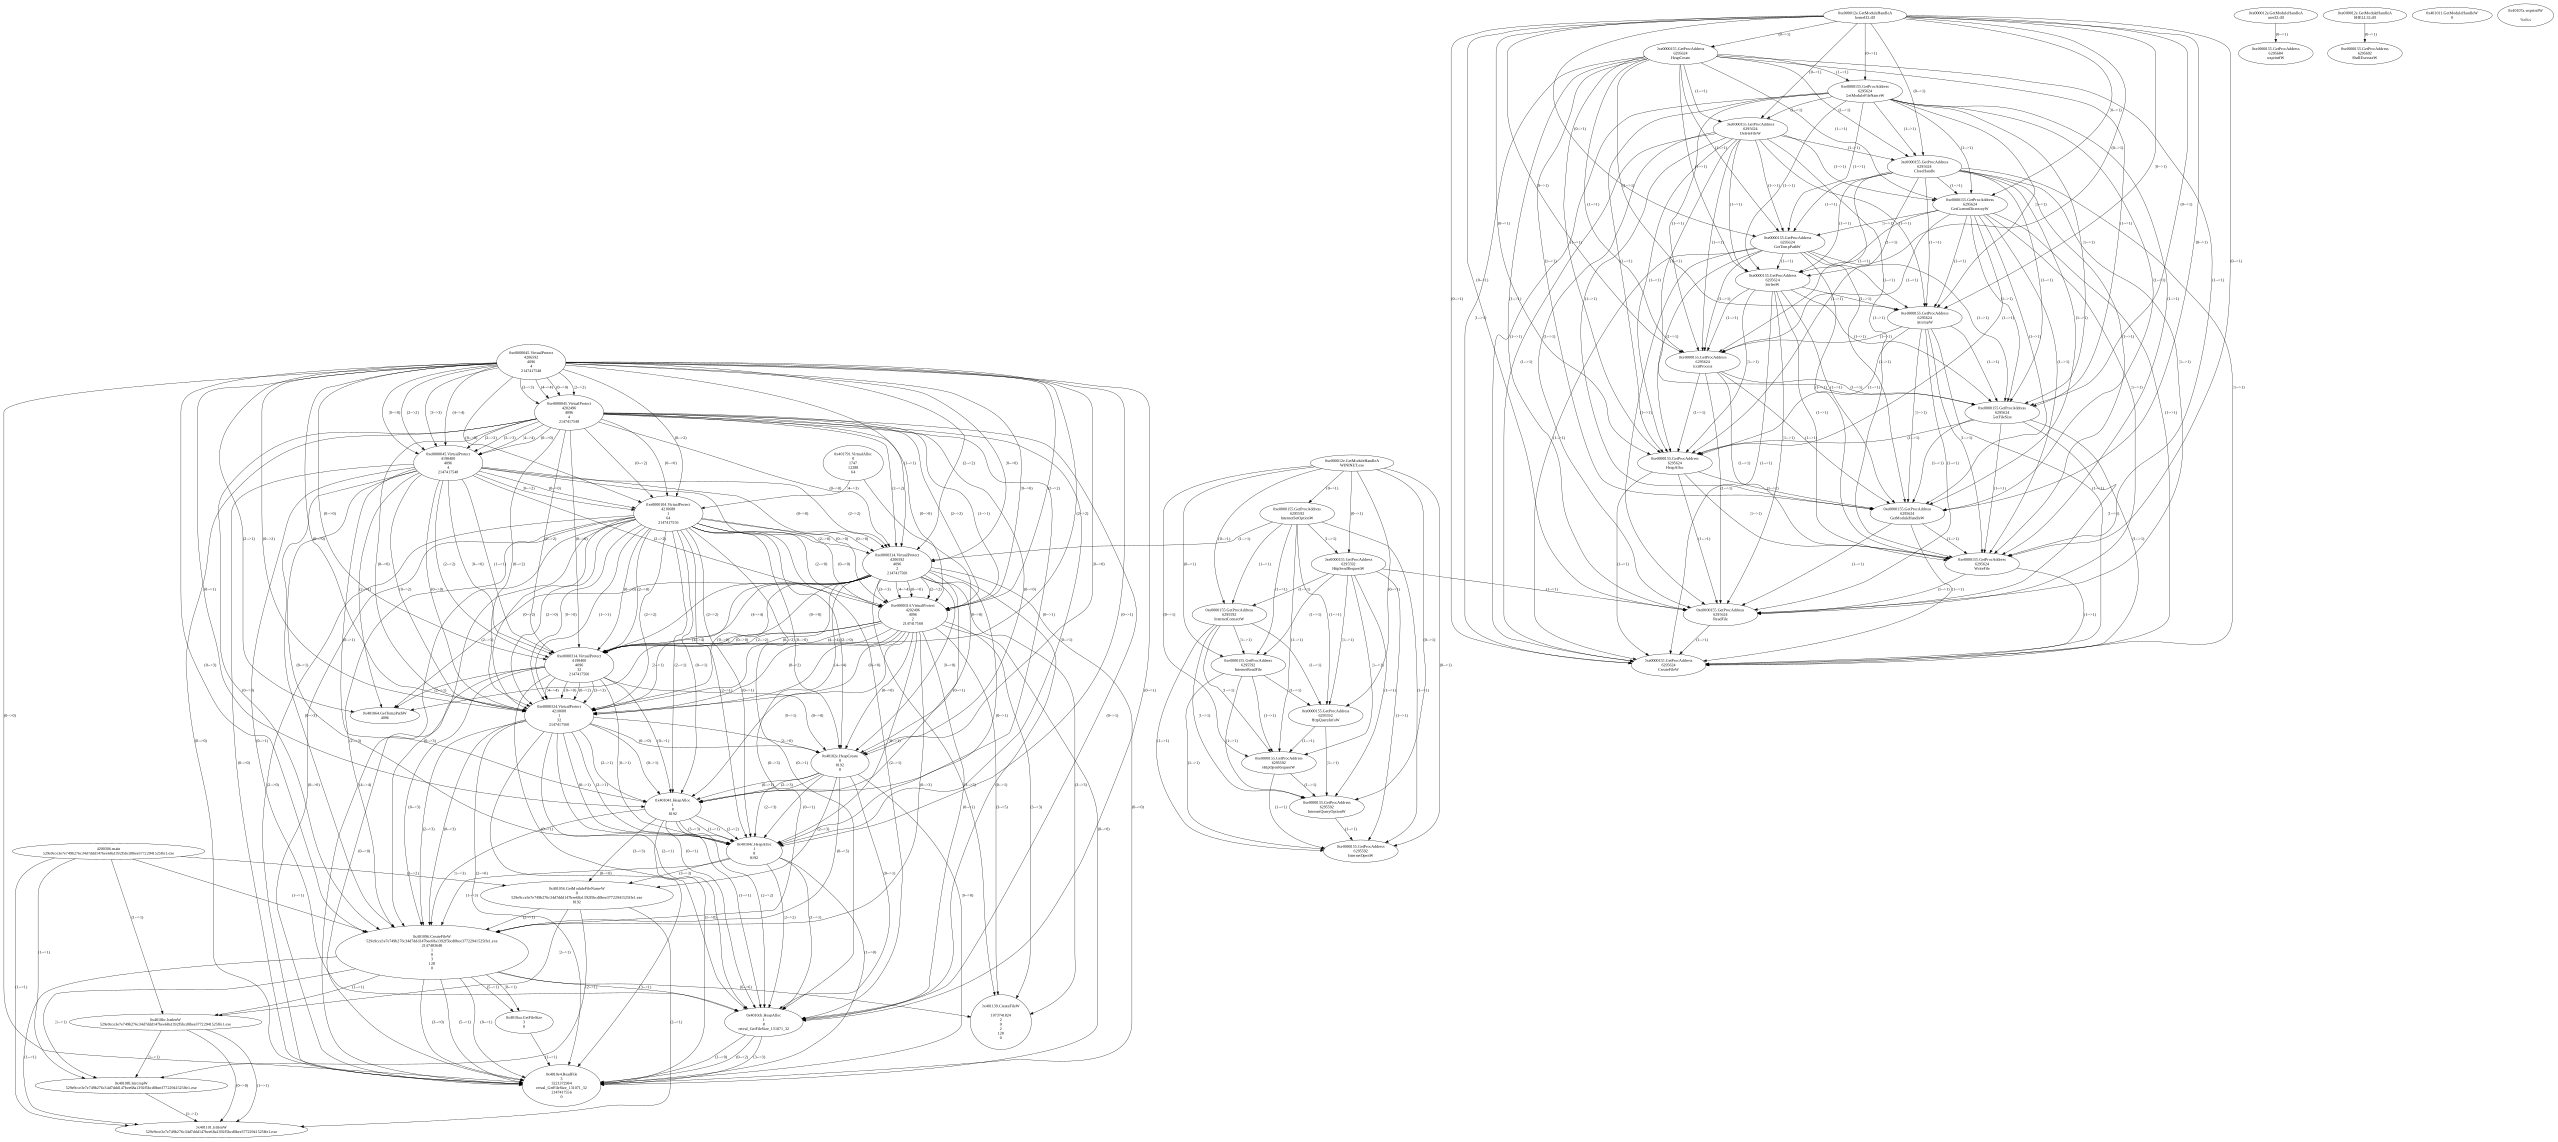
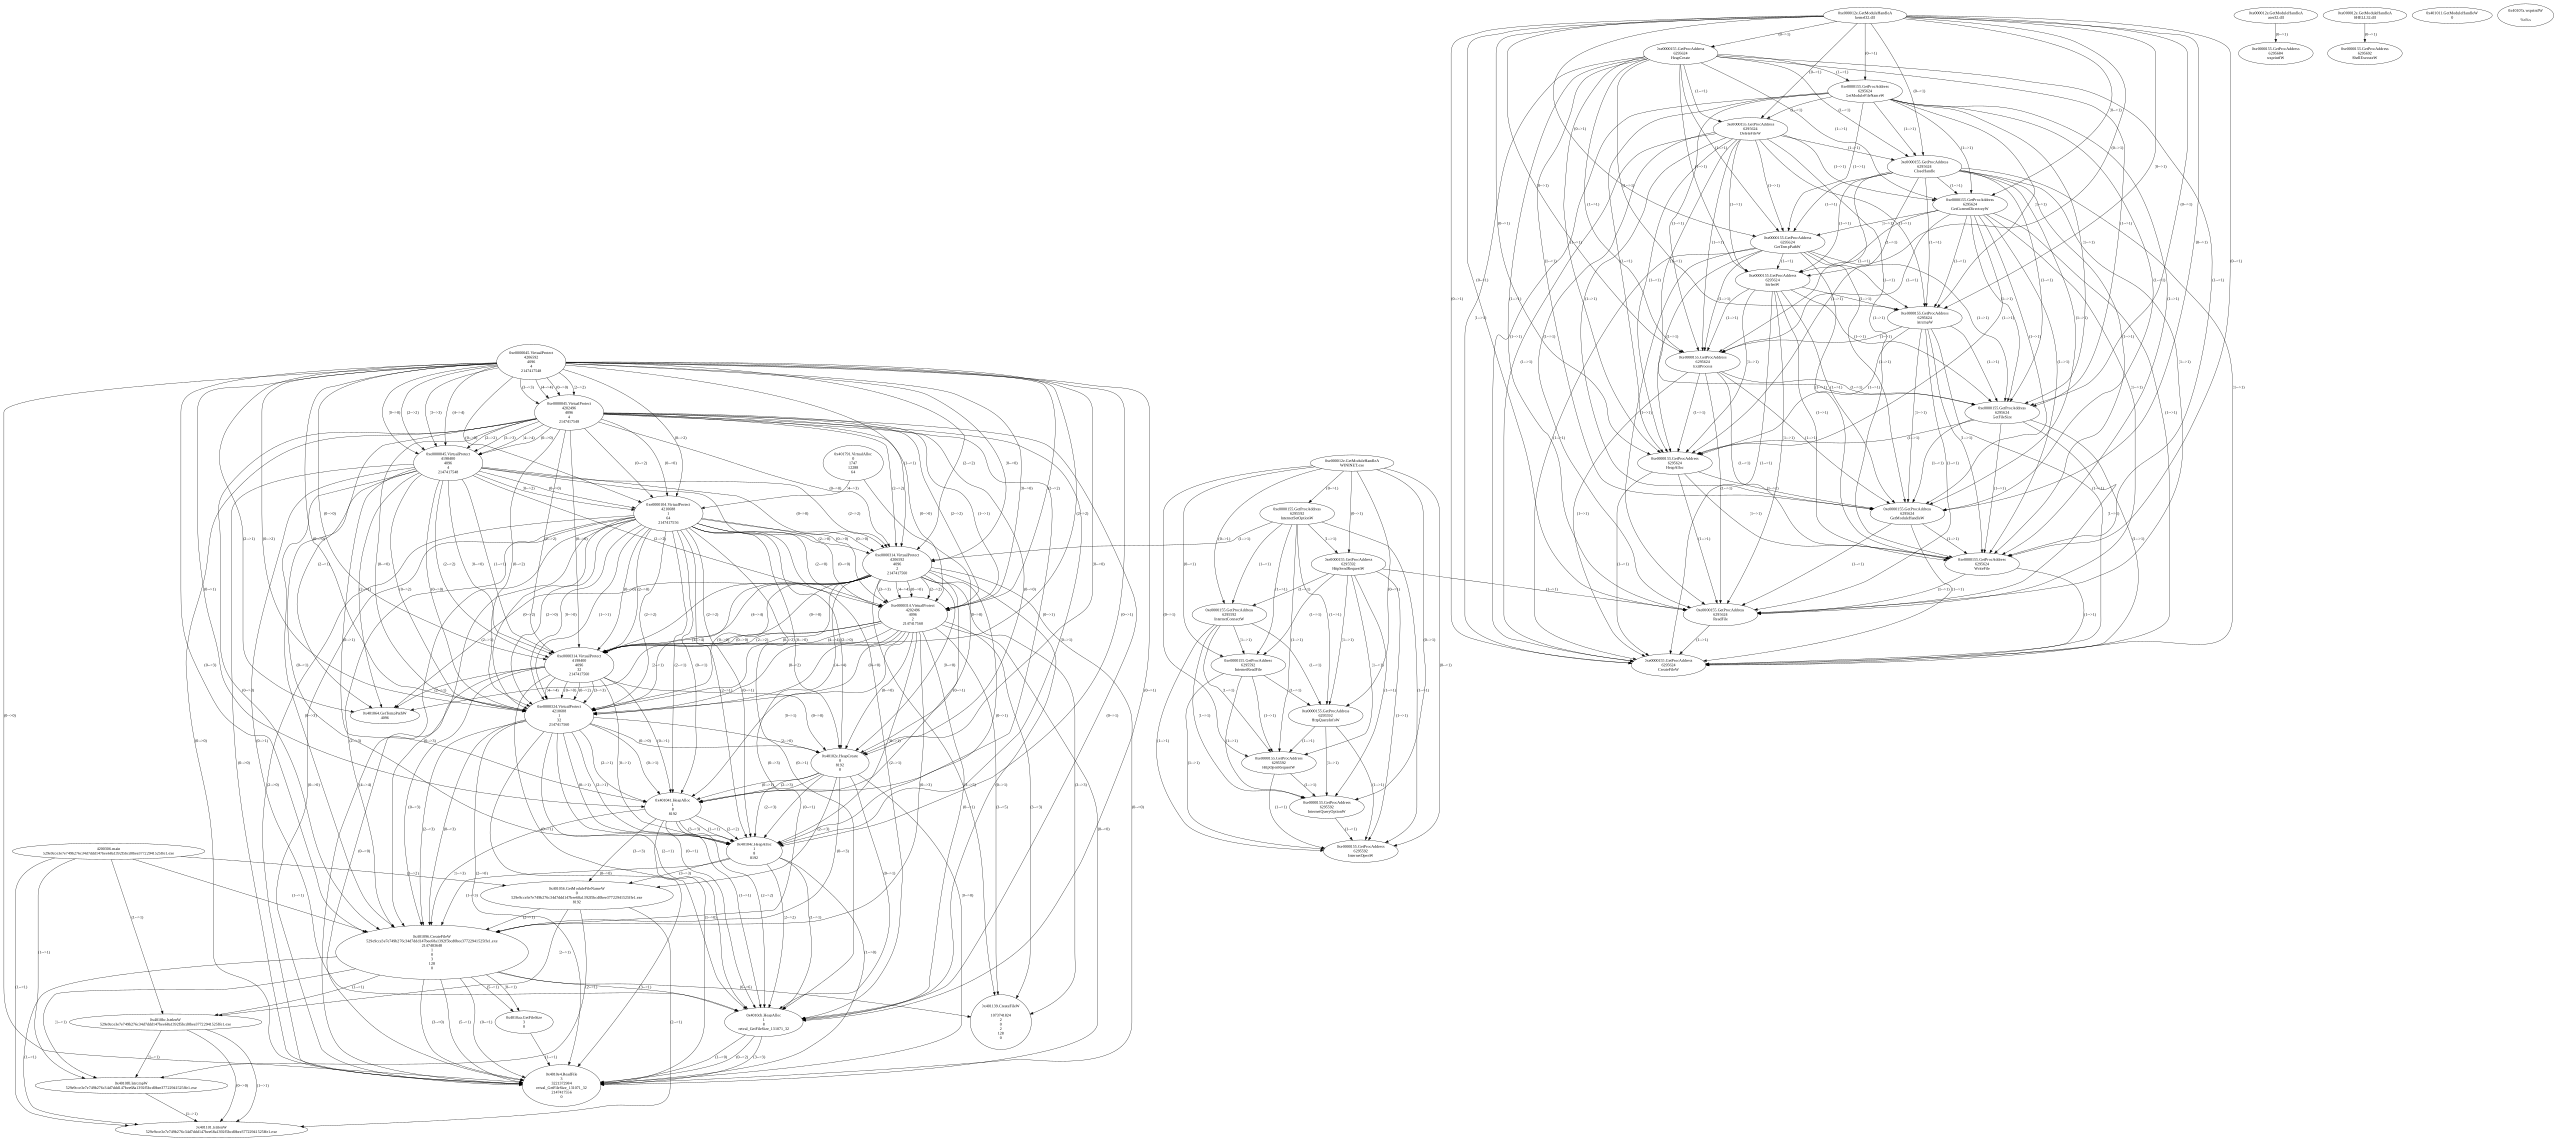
(1784, 181) -> none
none -> (1575, 503)
none -> (339, 524)
none -> (1369, 777)
